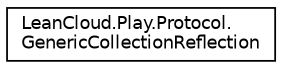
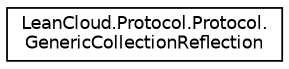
(141, 34) -> (145, 34)
